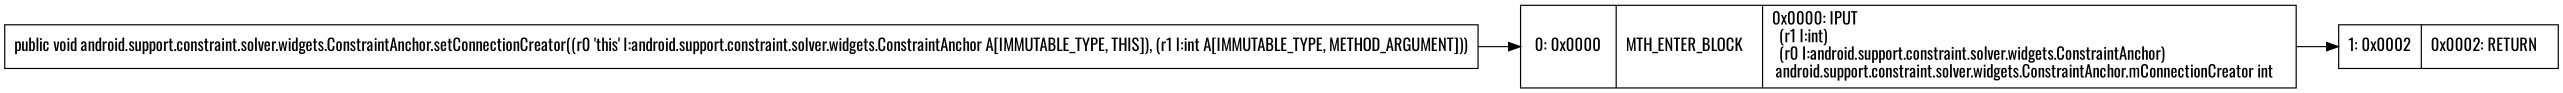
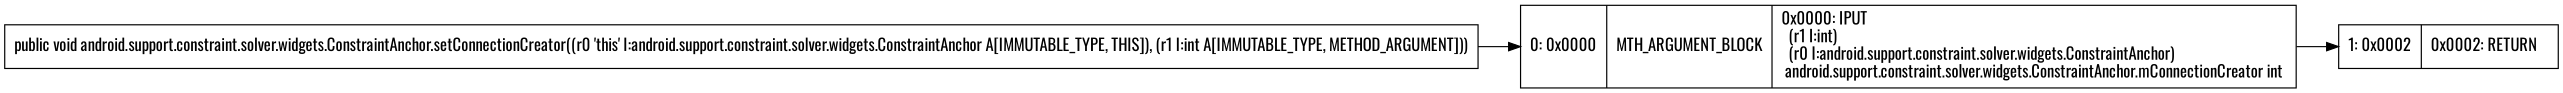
(1685, 46) -> (1689, 46)
